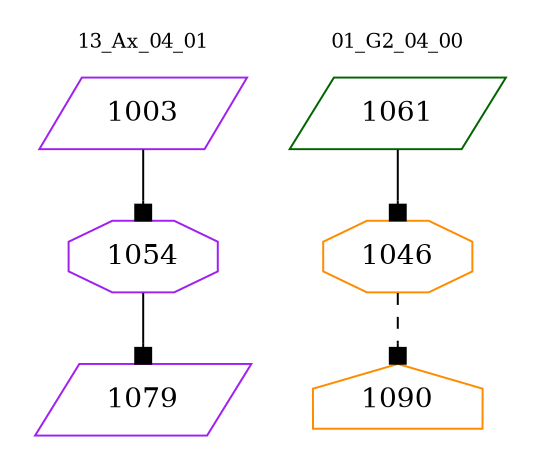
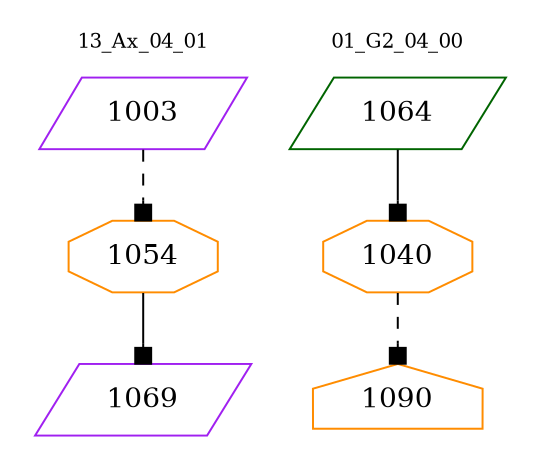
(398, 113) -> (398, 113)
(143, 175) -> (143, 175)
(143, 257) -> (143, 257)
(398, 257) -> (398, 257)
(143, 400) -> (143, 400)
